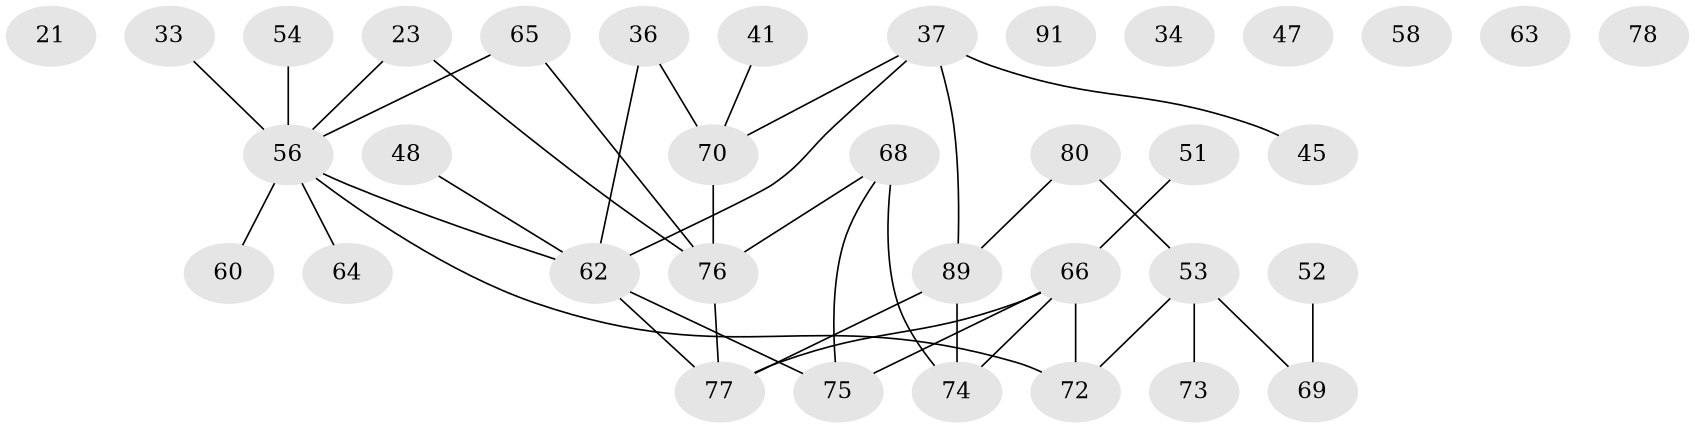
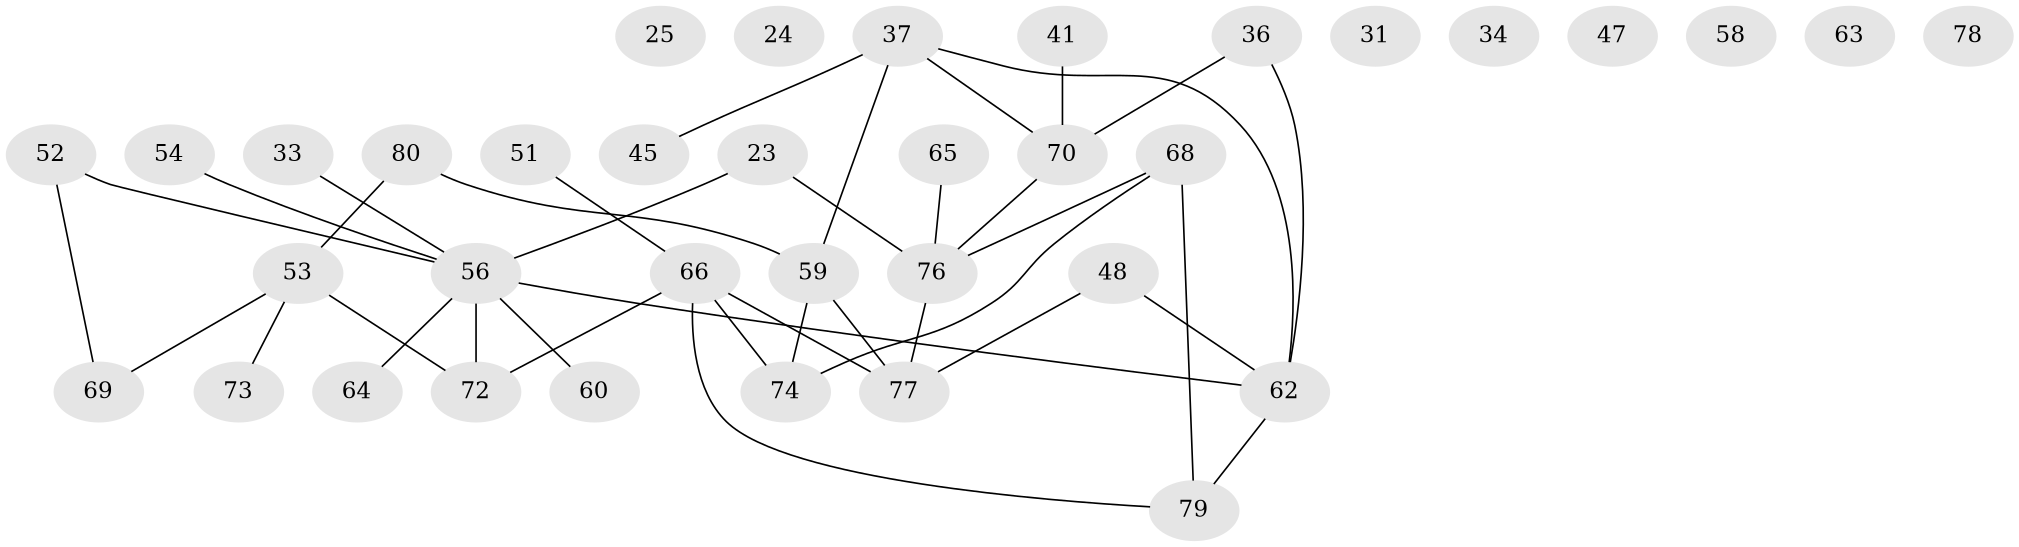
(51, 36) -> (661, 36)
none -> (779, 36)
(1051, 36) -> (1375, 36)
(407, 96) -> (259, 220)
(957, 273) -> (814, 273)
(670, 345) -> (1009, 333)
(838, 392) -> (1194, 511)
